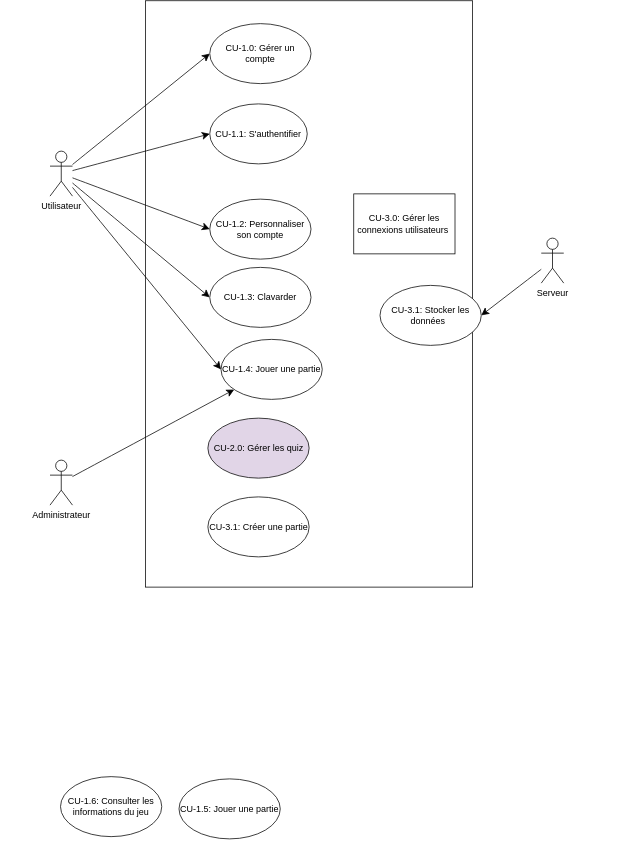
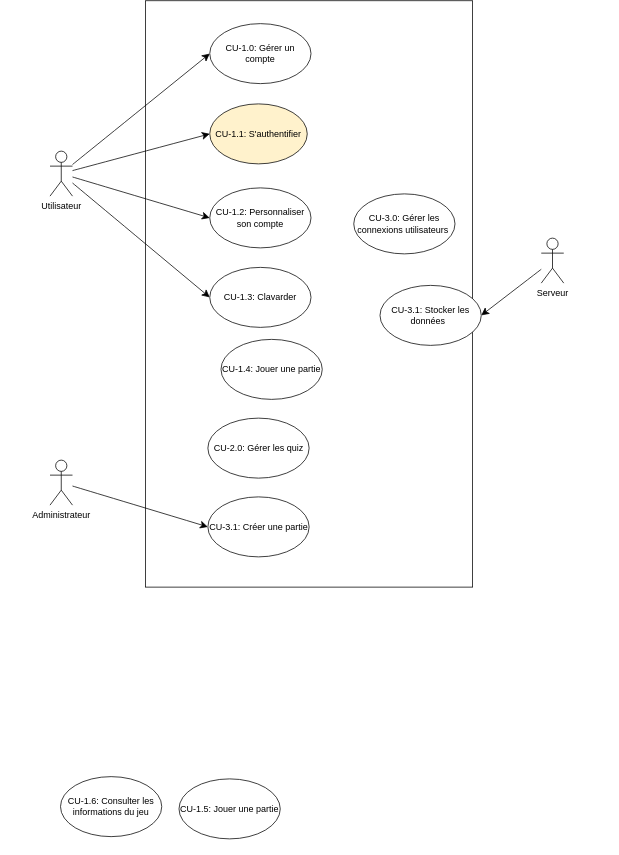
(258, 134) -> (258, 134)
(404, 224) -> (404, 224)
(260, 229) -> (260, 218)
(145, 277) -> none
(152, 434) -> (138, 506)
(258, 448) -> (258, 448)
